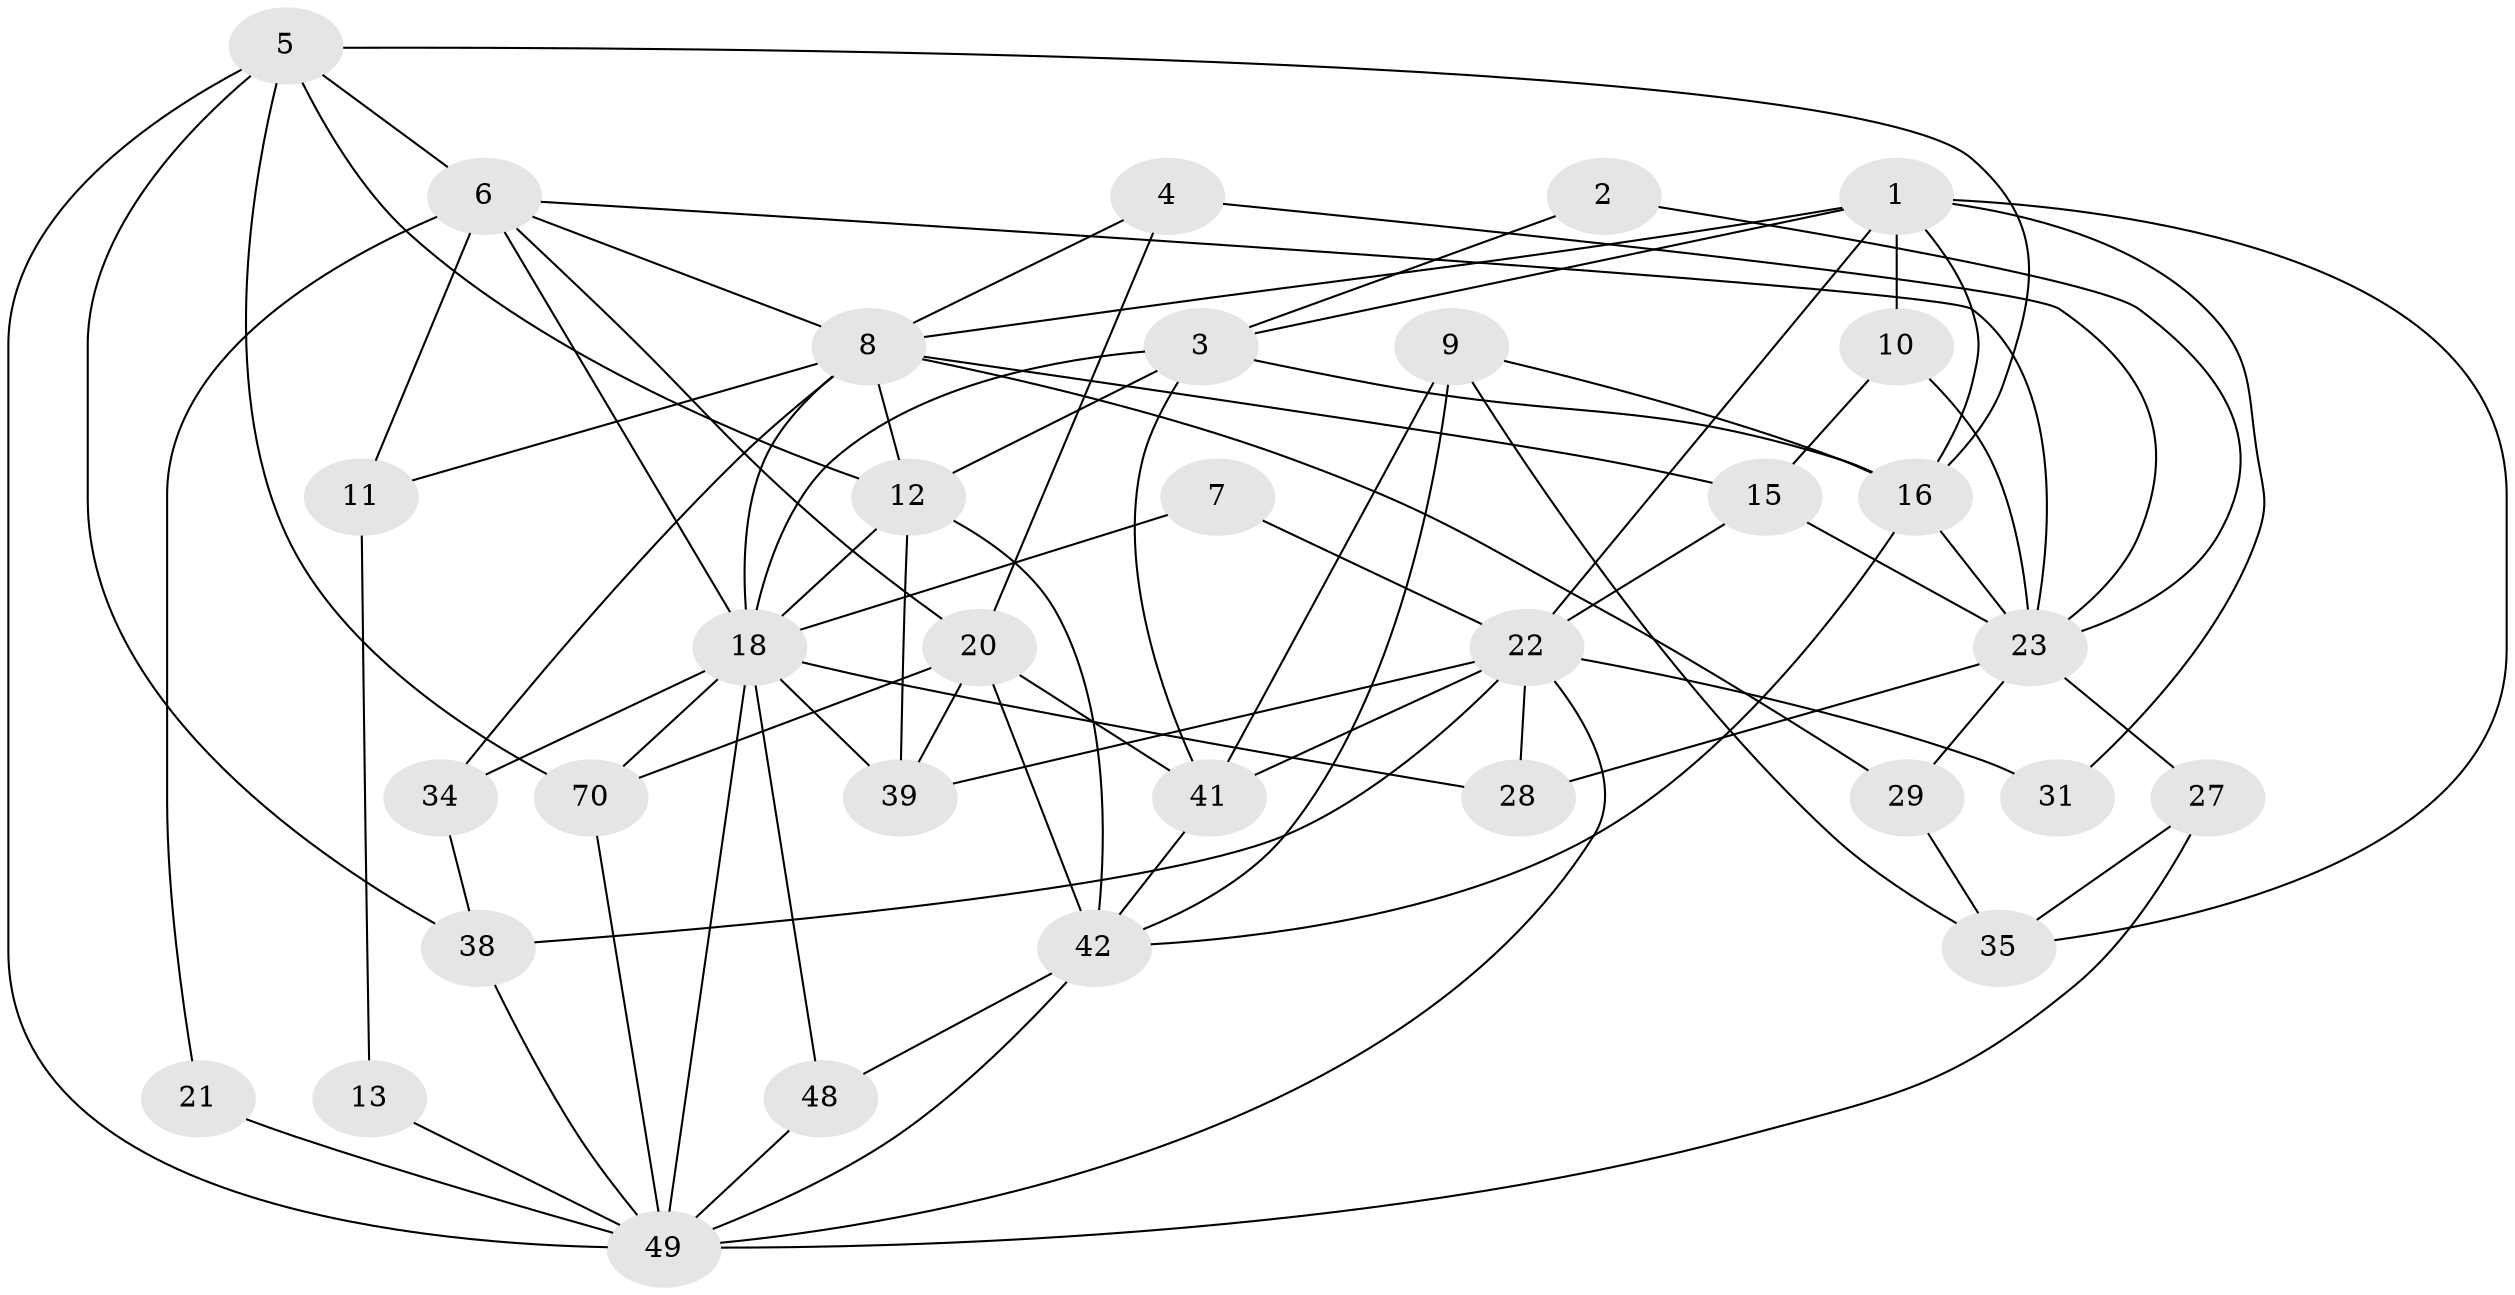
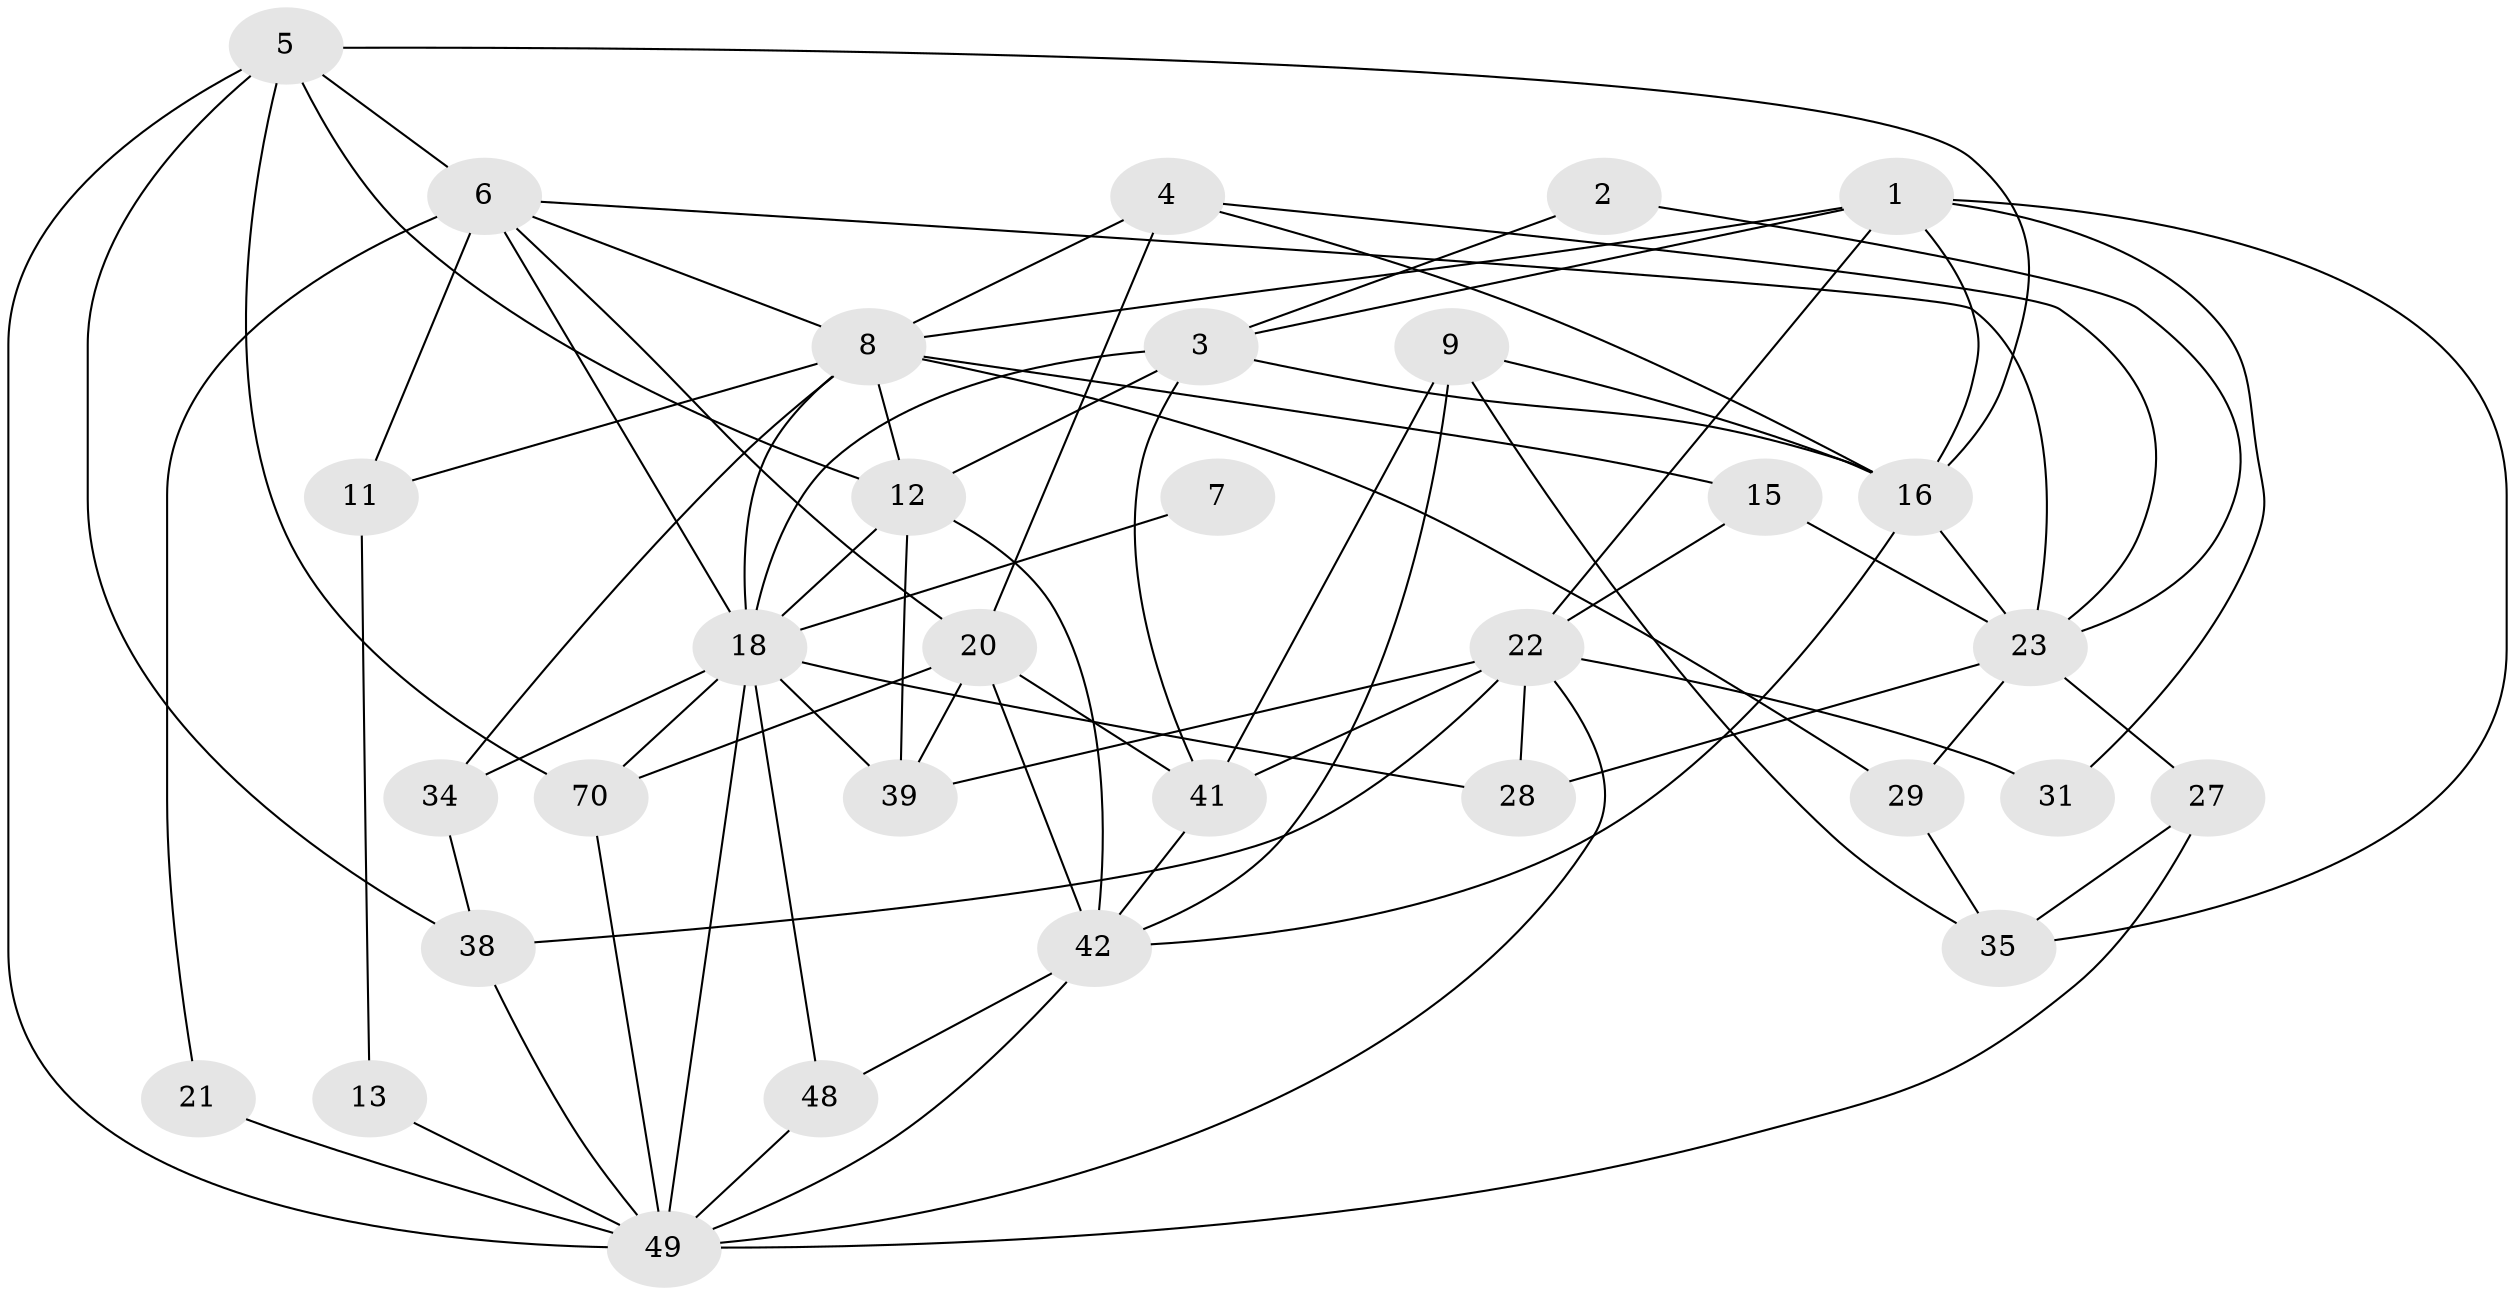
none -> (1555, 320)
(1897, 347) -> none
(1372, 572) -> none
